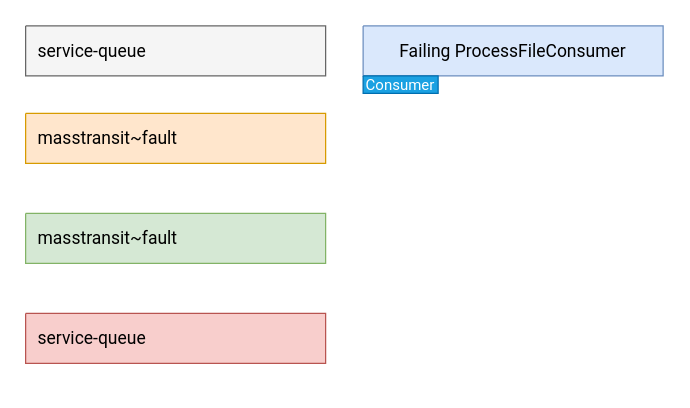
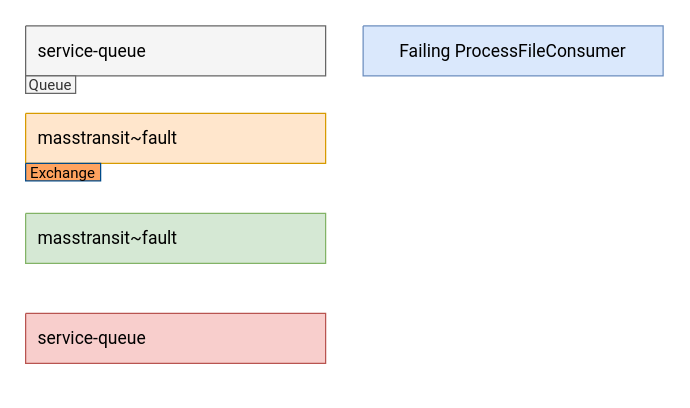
none -> (51, 84)
(401, 84) -> none
none -> (63, 172)
